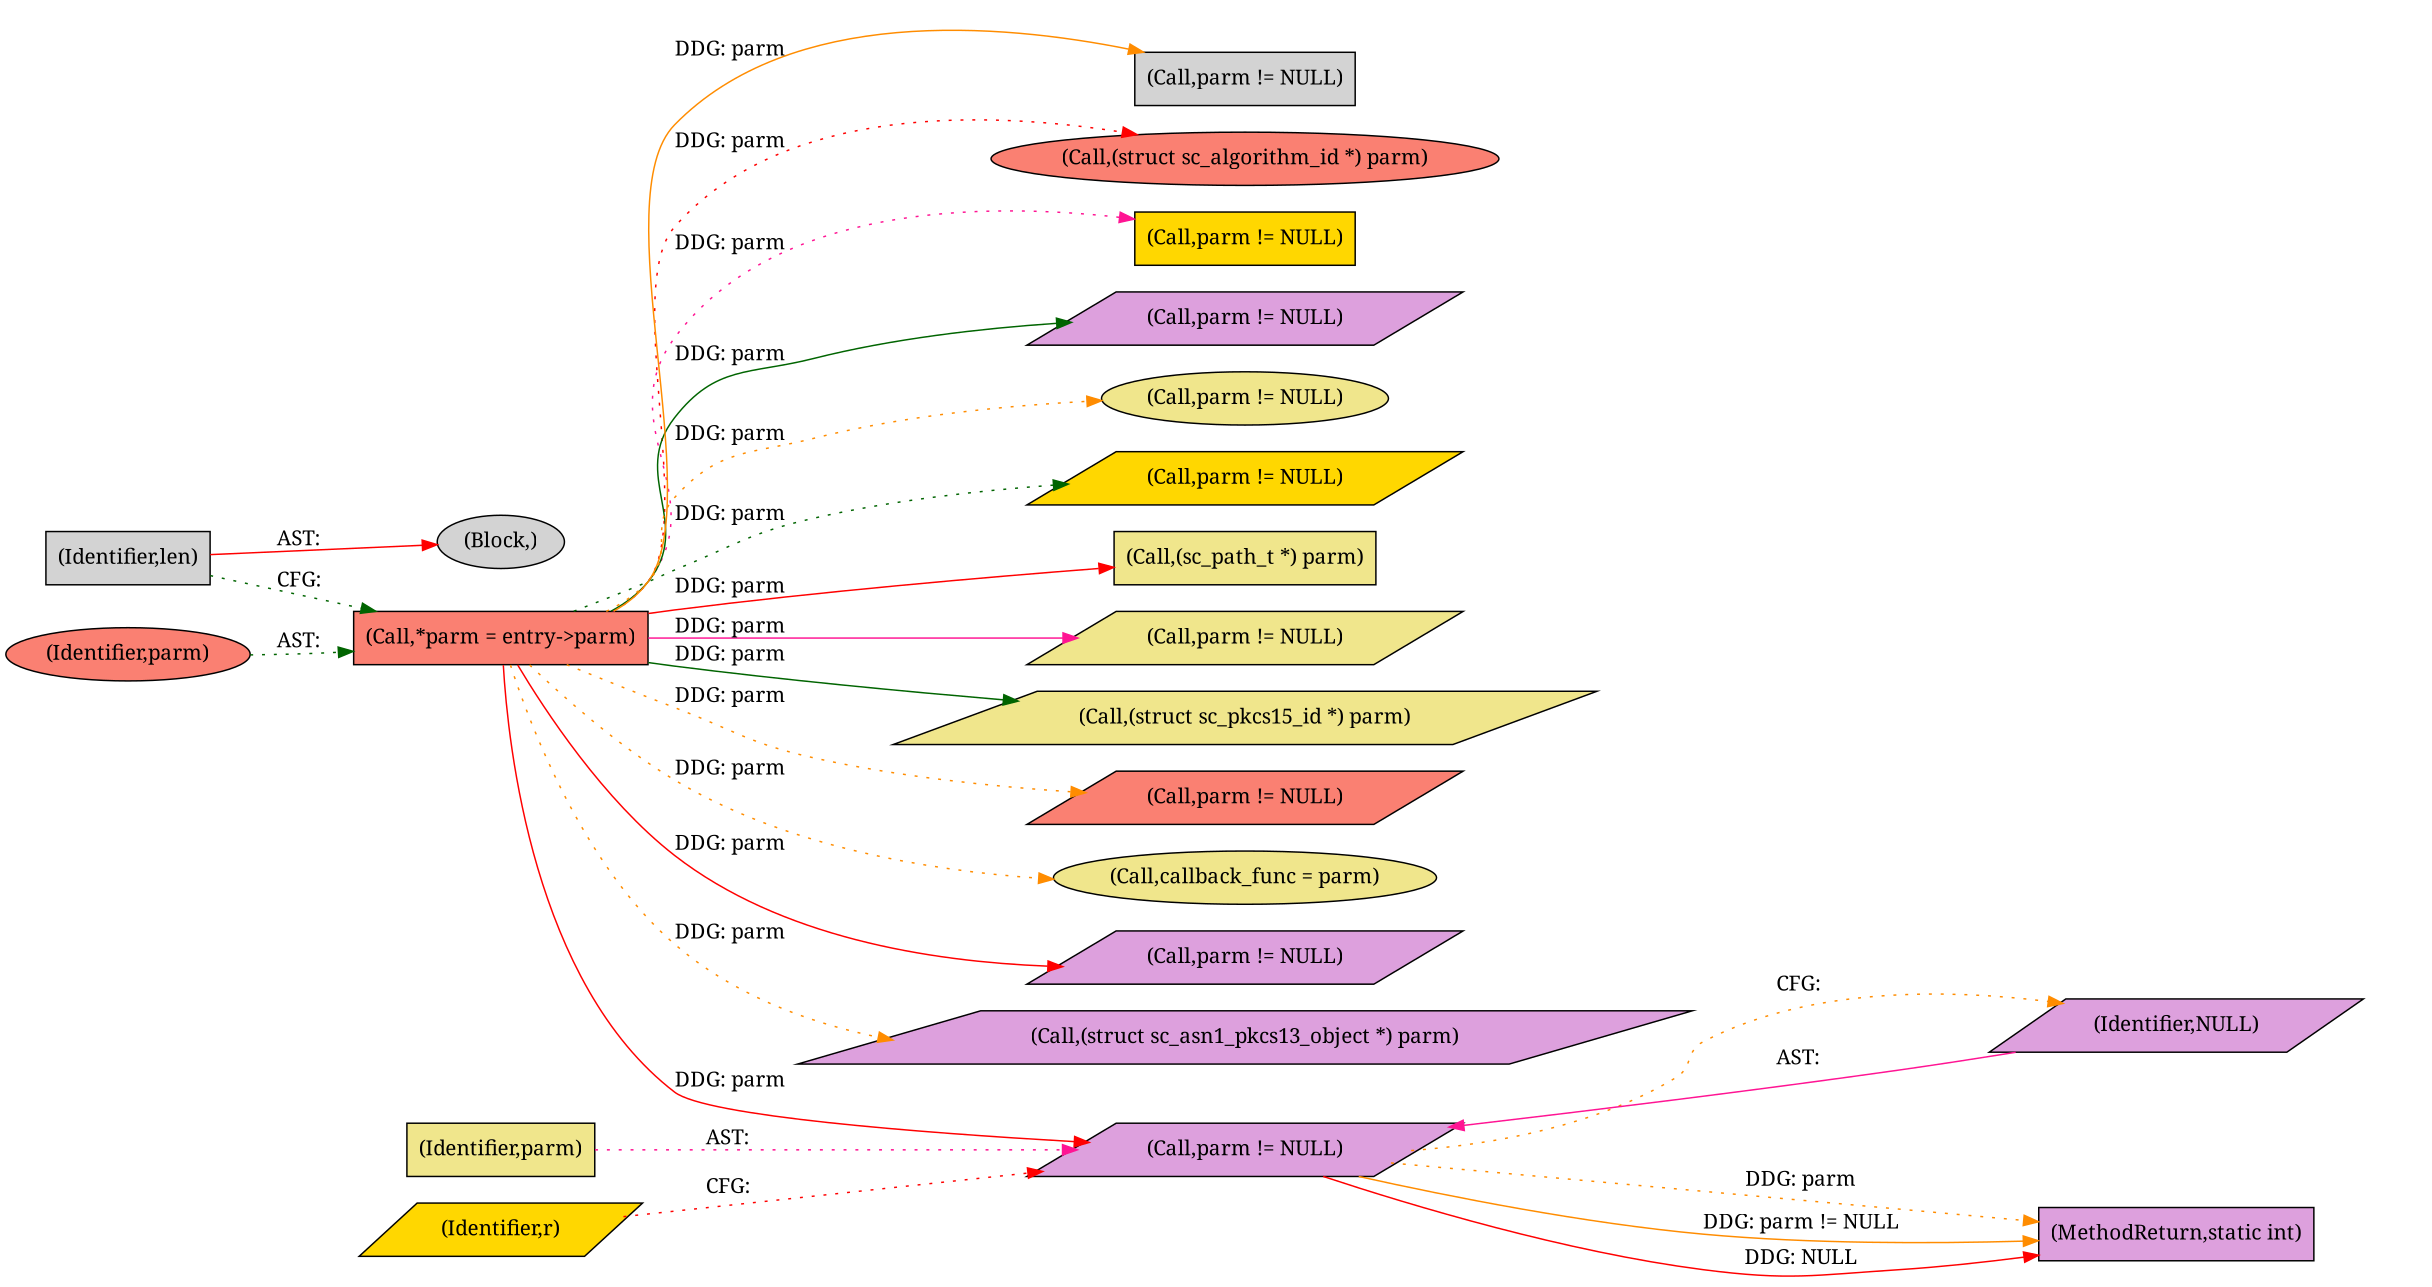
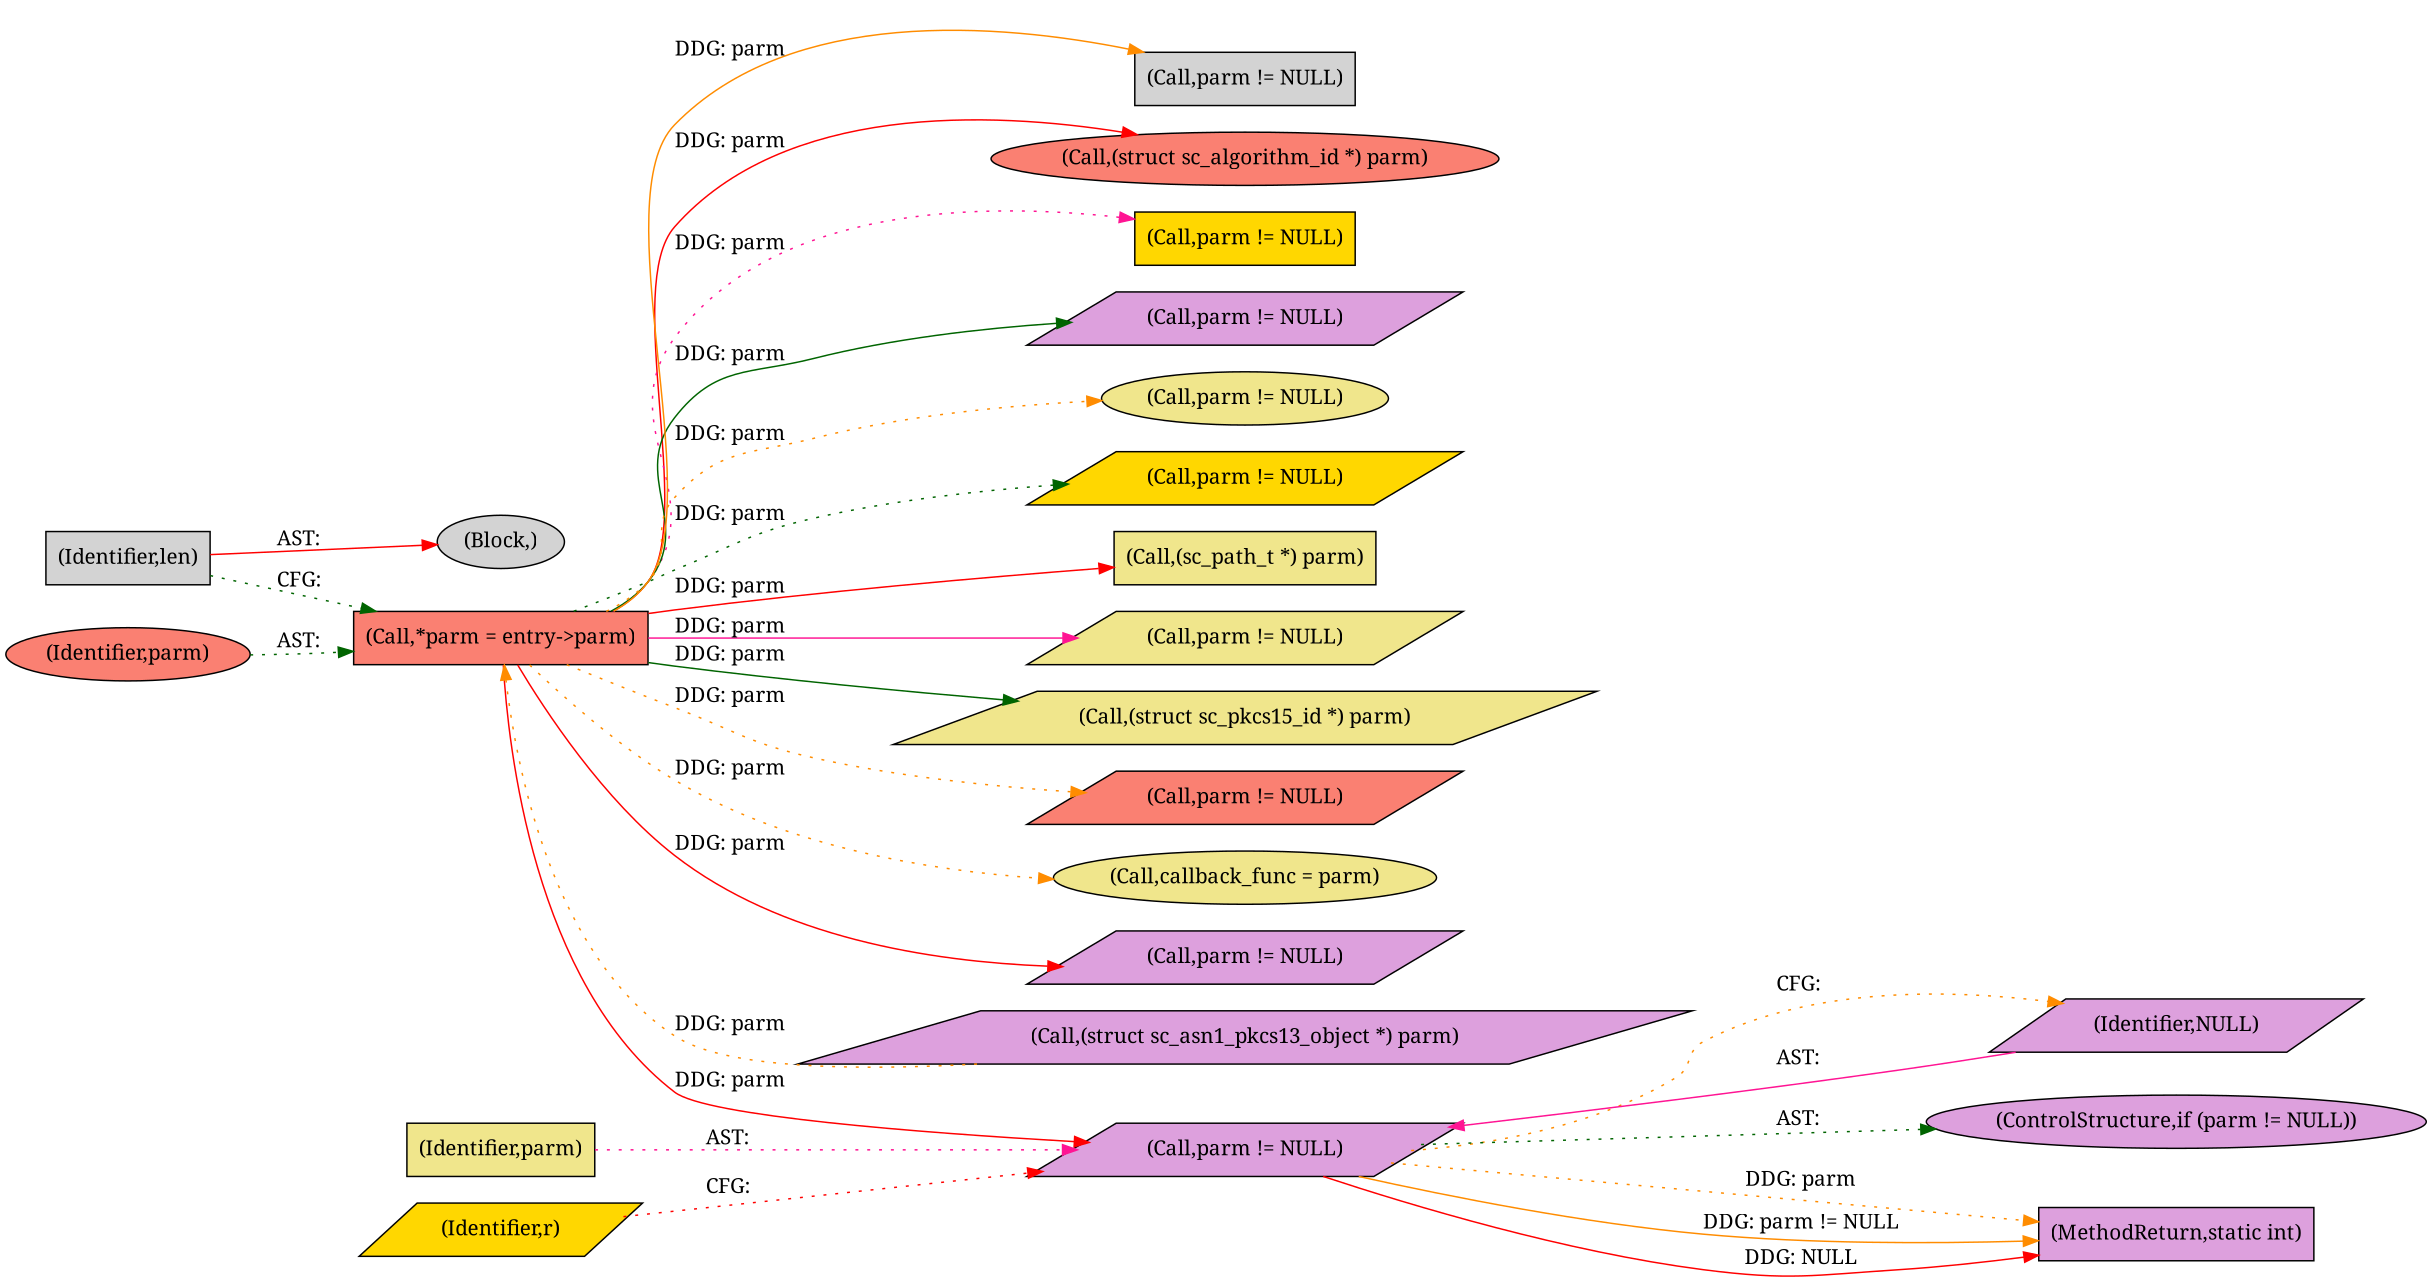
(700, 204) -> (700, 204)
(639, 908) -> (637, 1005)
none -> (2176, 1122)
